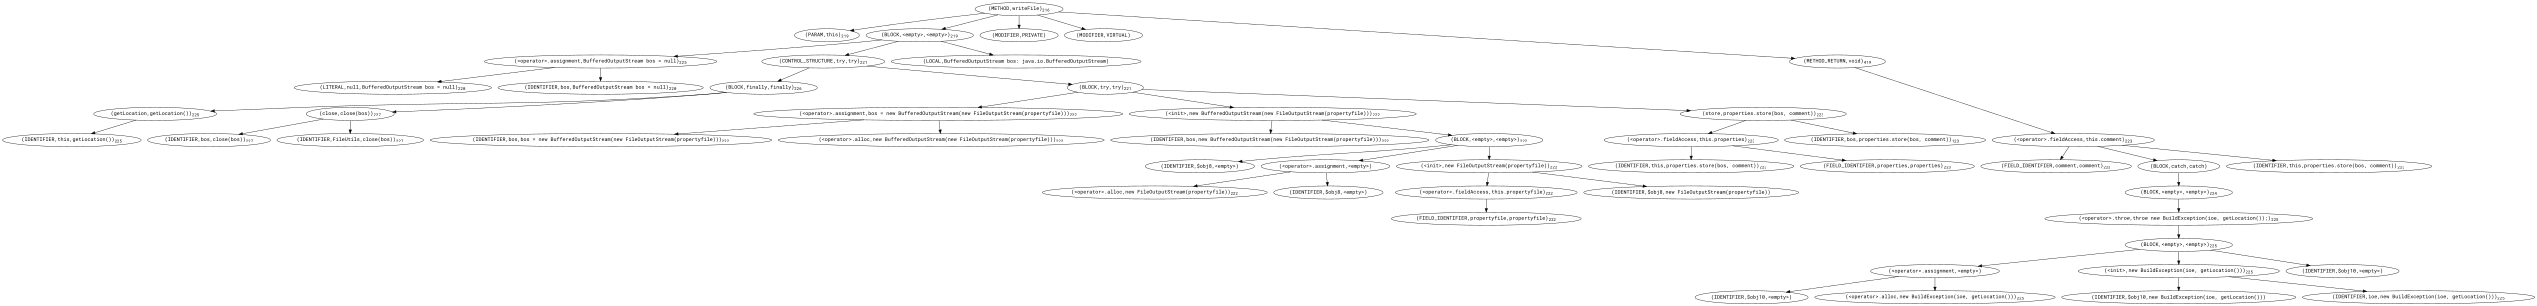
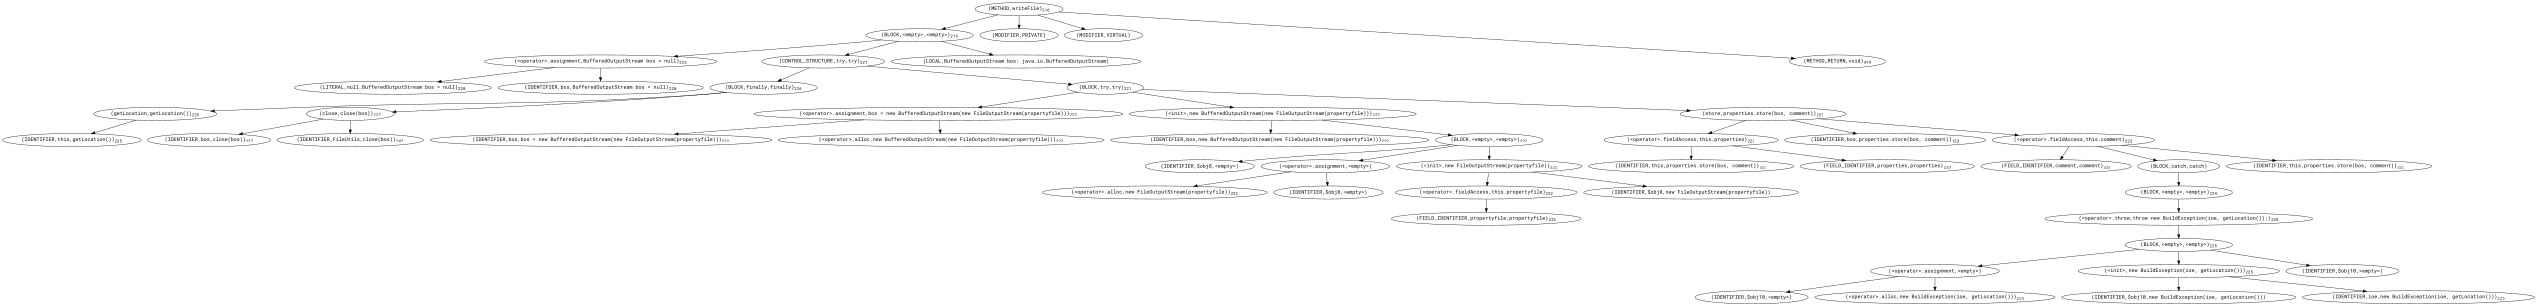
(827, 35) -> none
(1953, 100) -> (1917, 127)
(400, 140) -> (400, 140)
